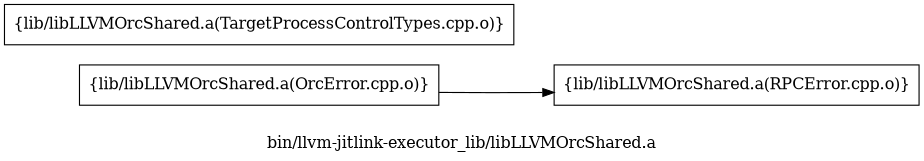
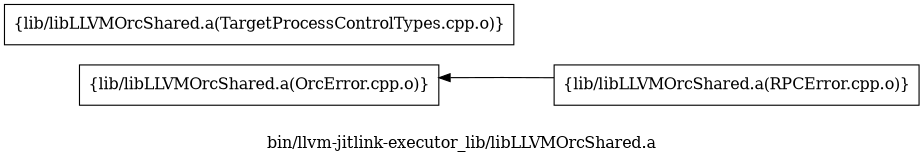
(491, 93) -> (502, 78)
